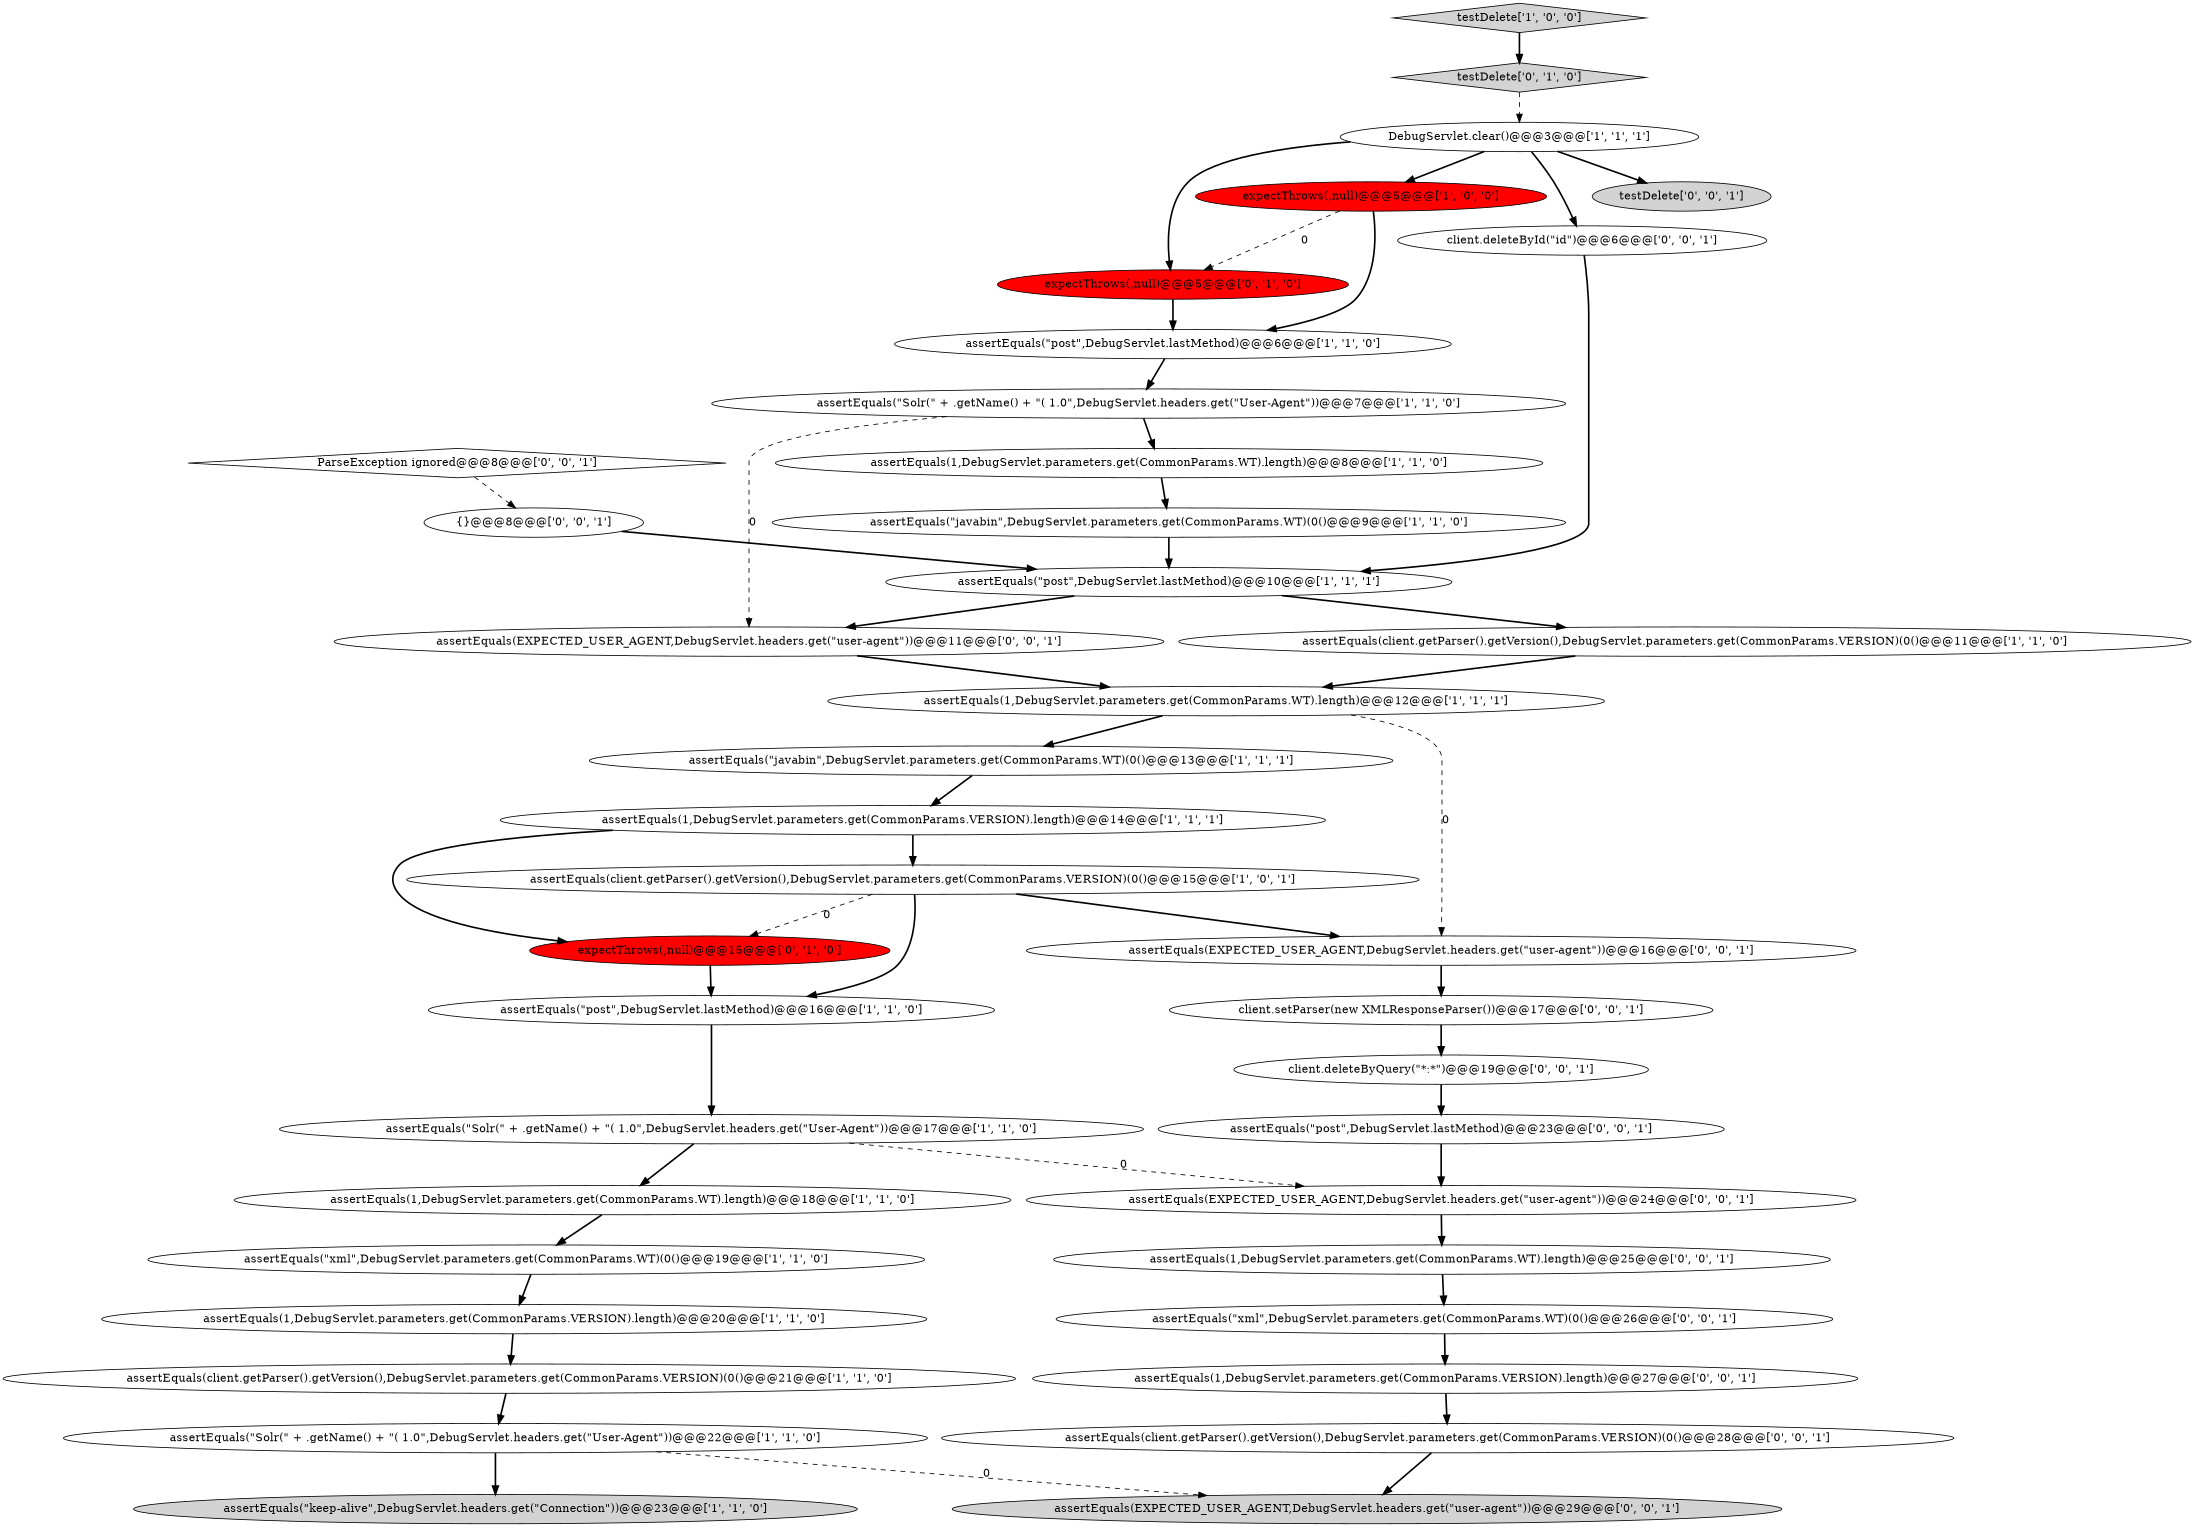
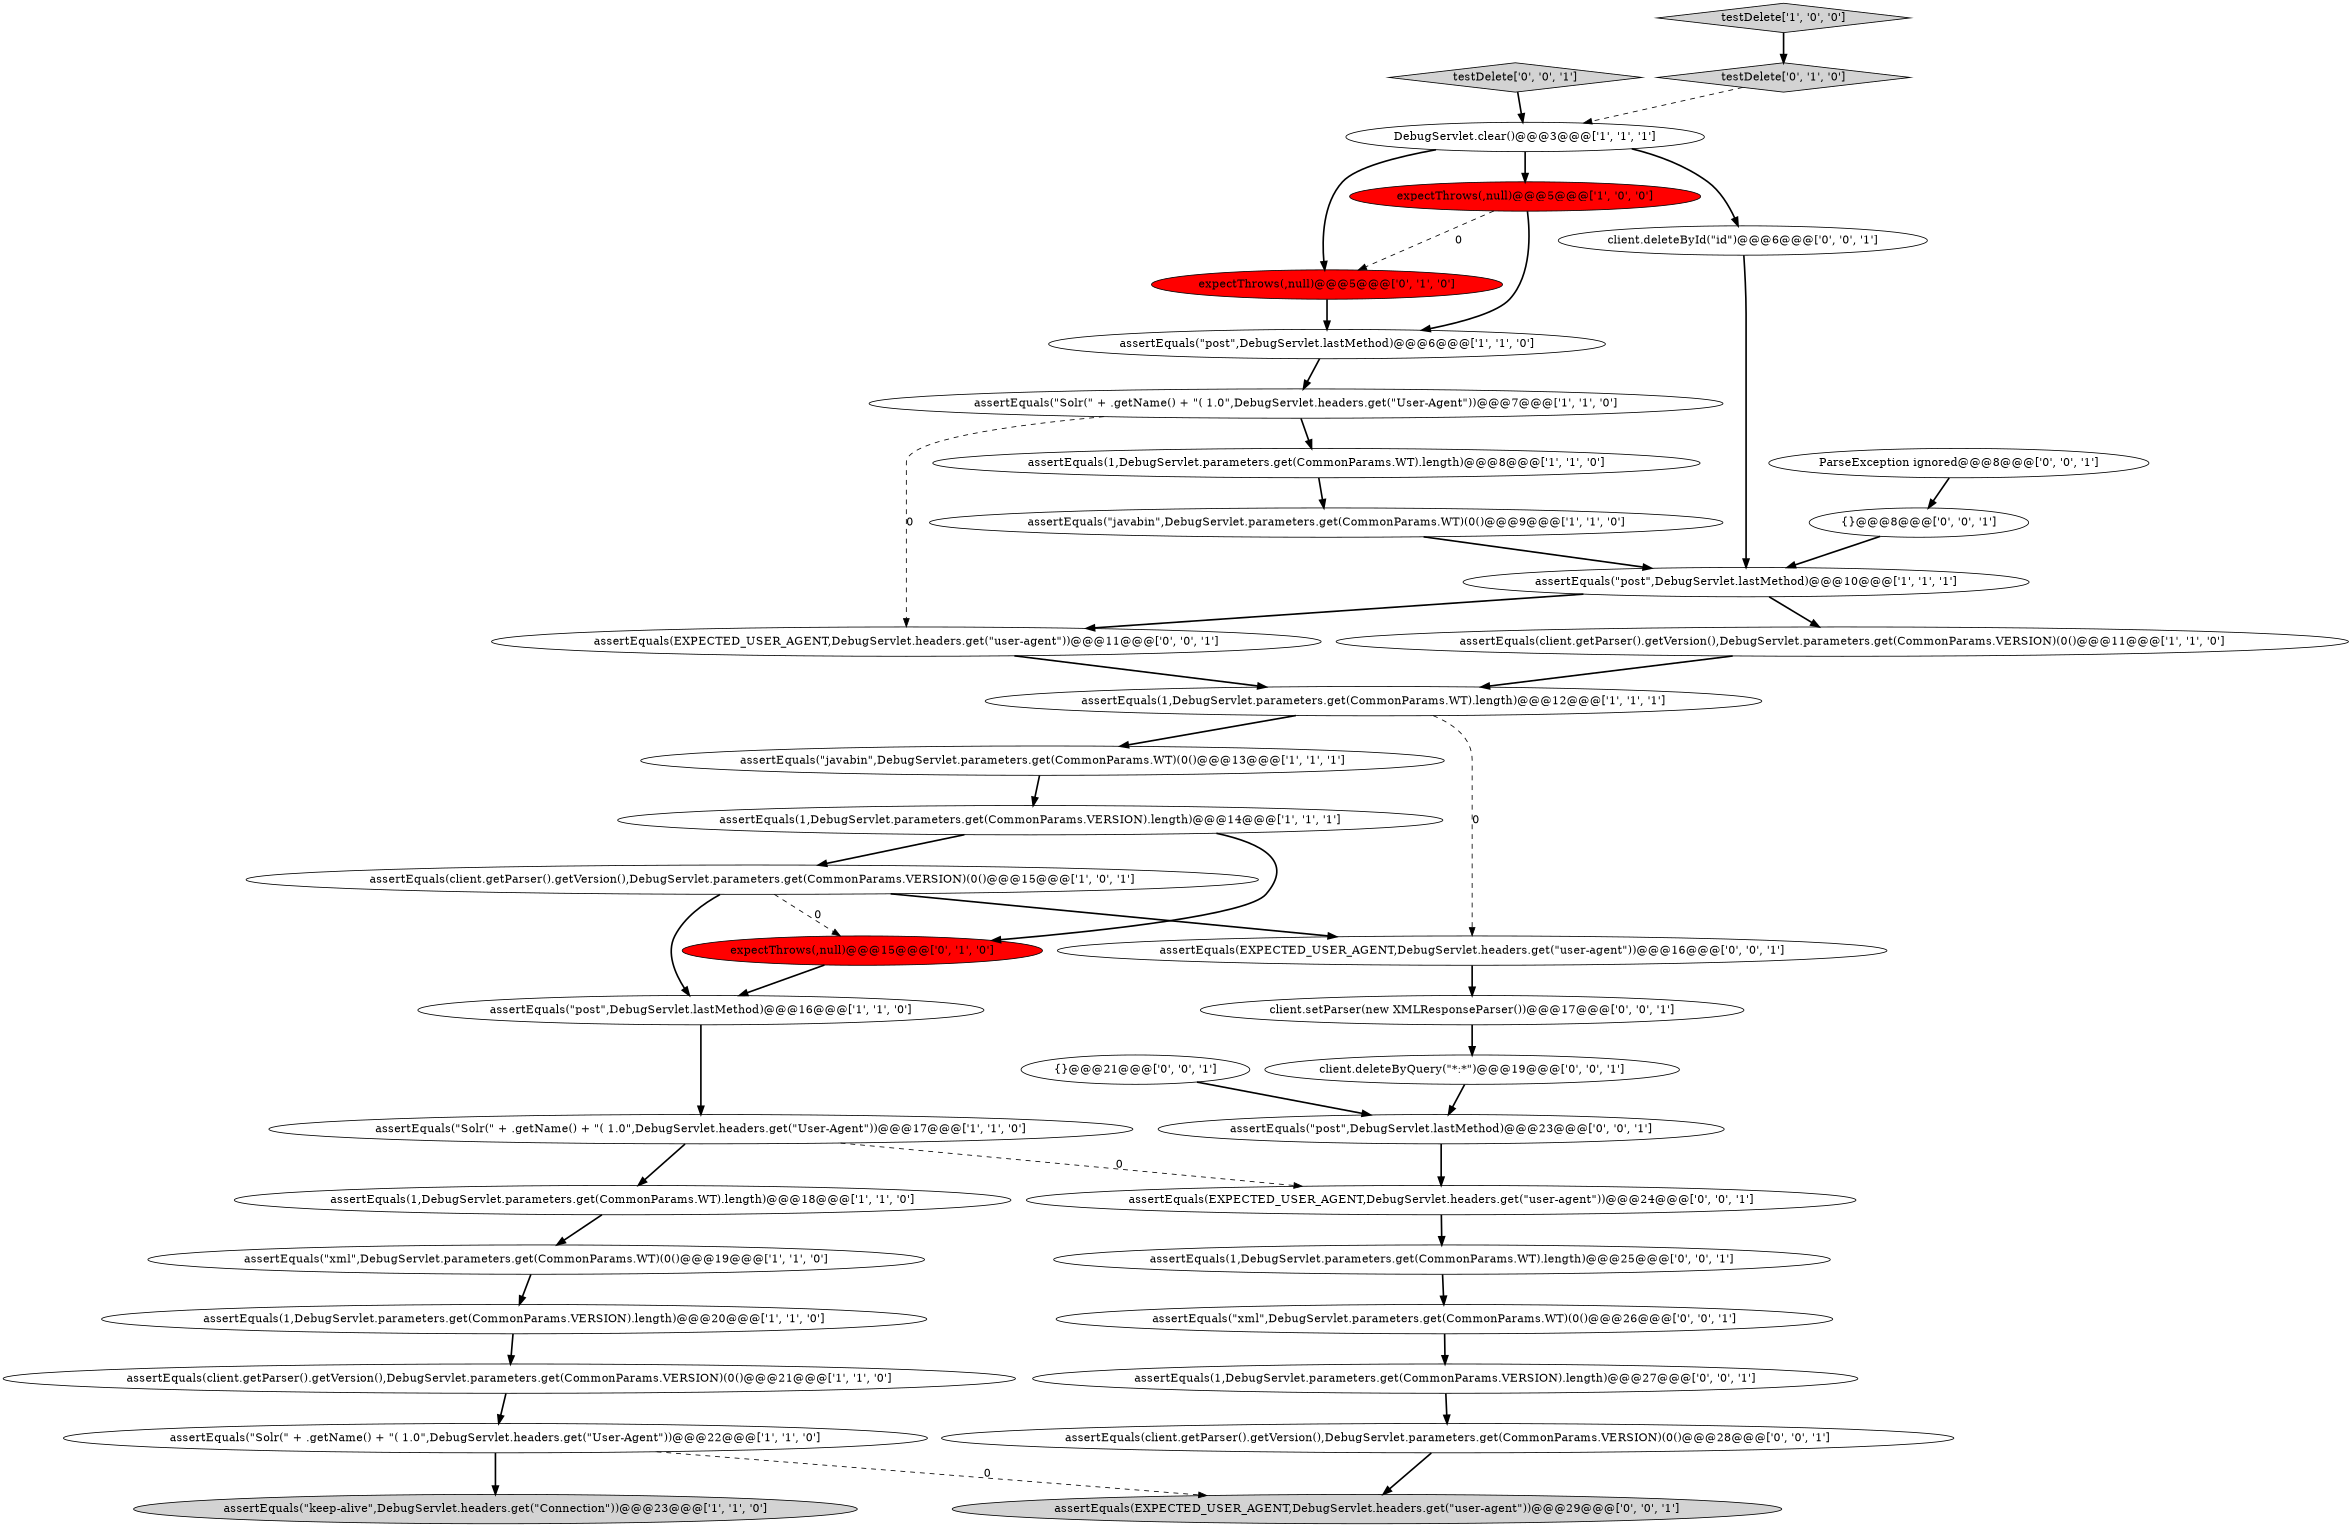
(1598, 166) -> (1520, 103)
(1682, 196) -> (1515, 77)
(457, 463) -> (1959, 463)
(492, 490) -> (1941, 490)
none -> (1135, 1070)
